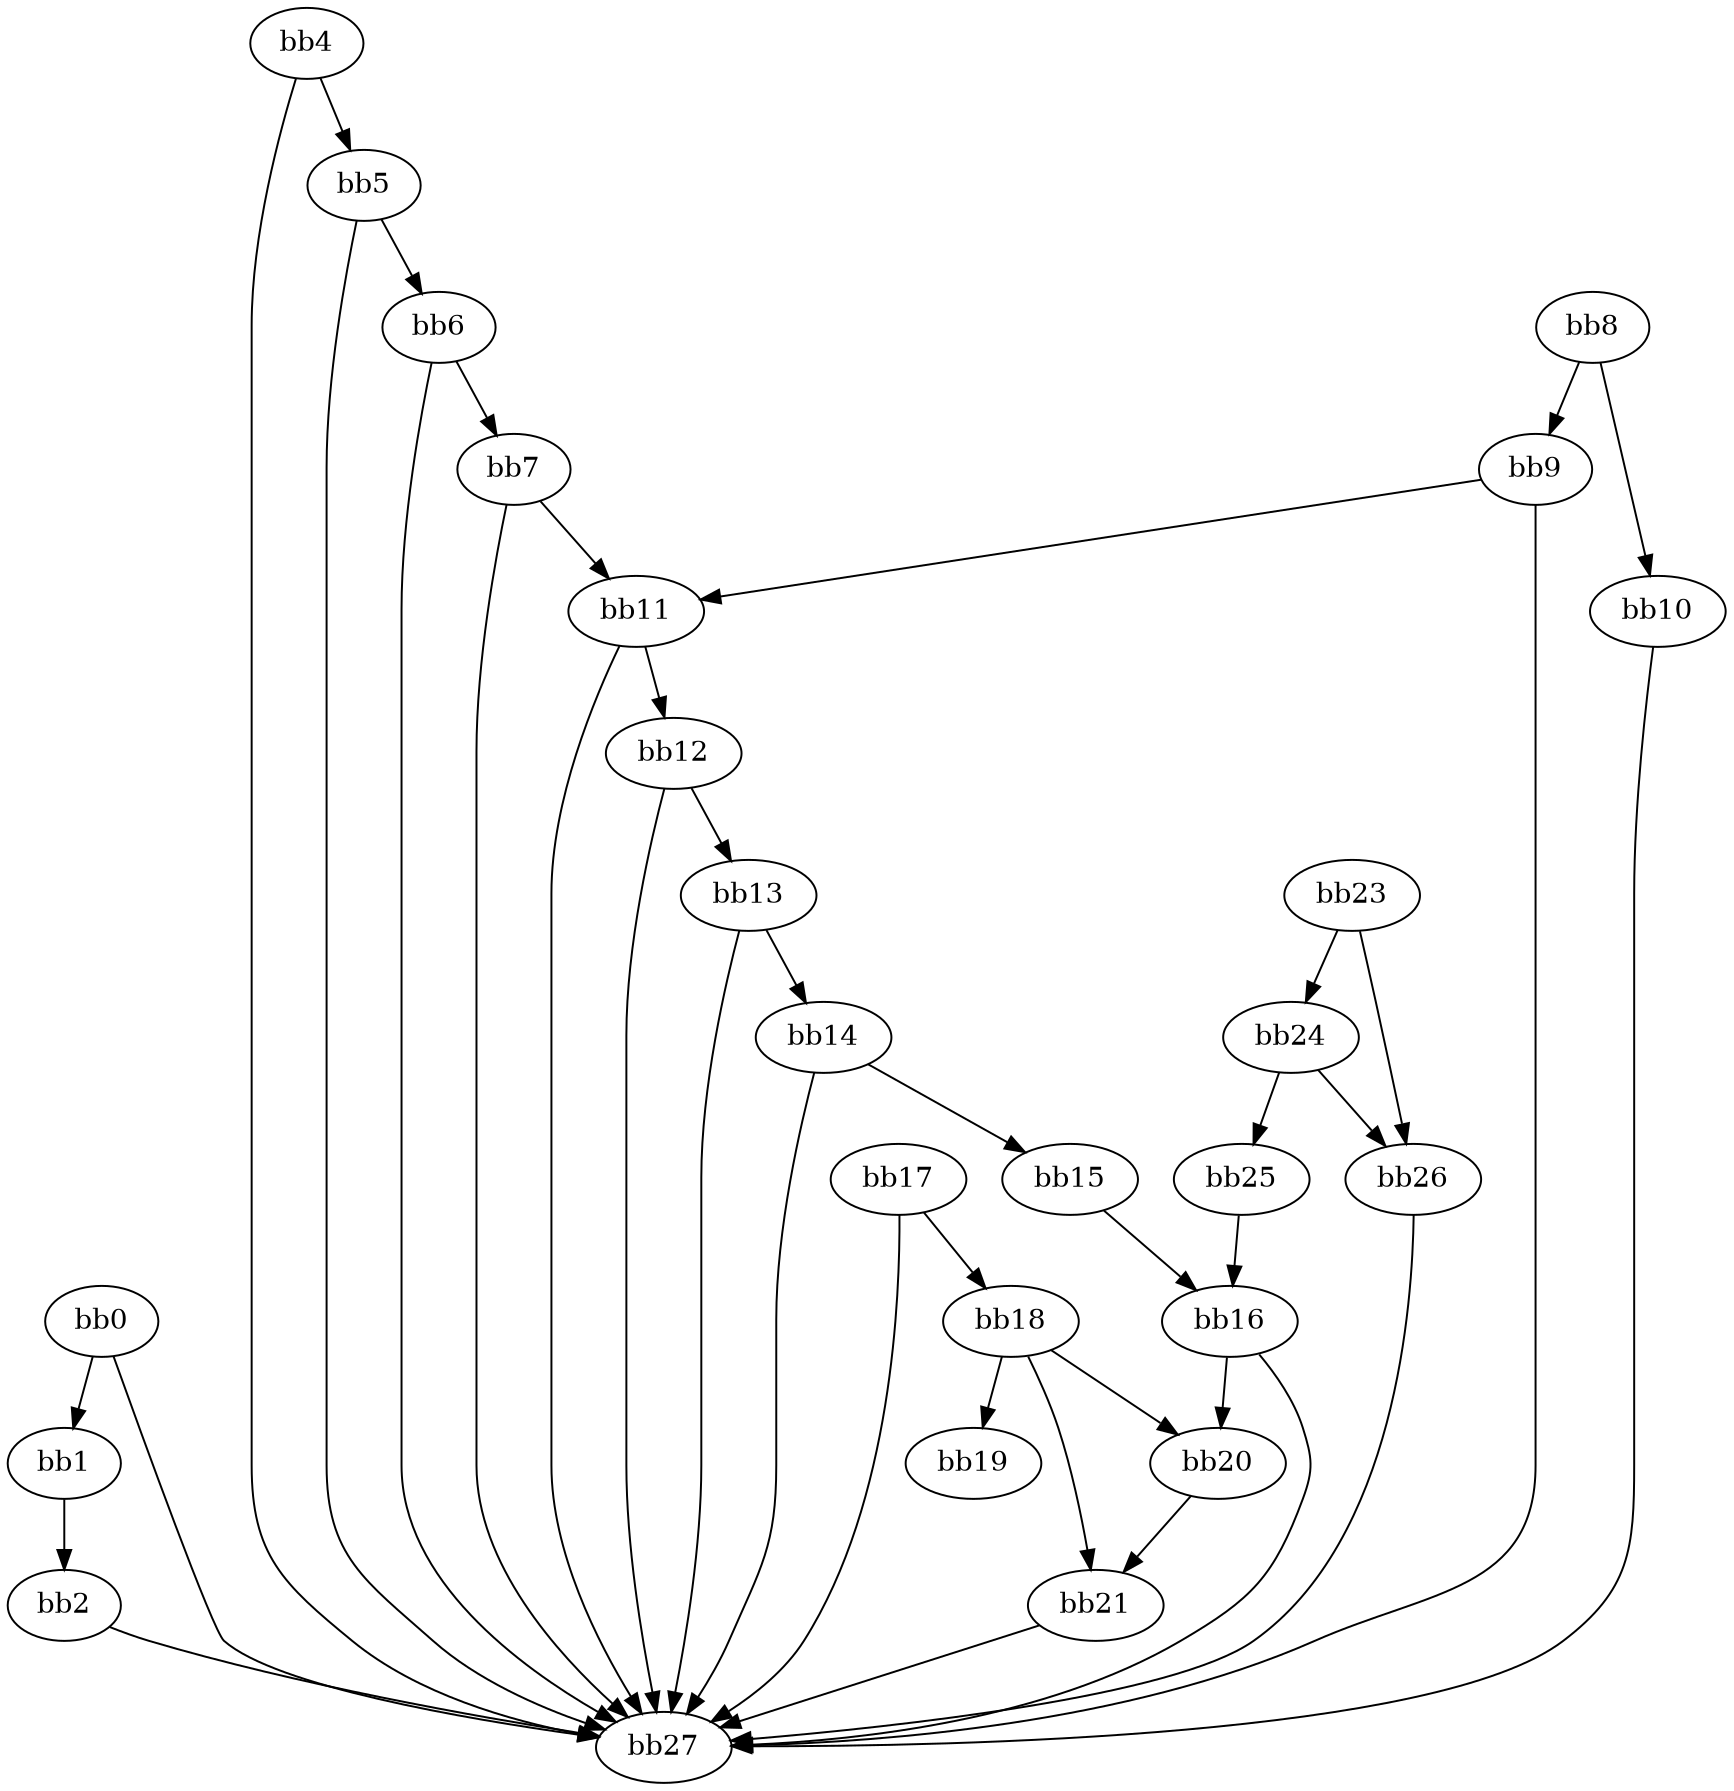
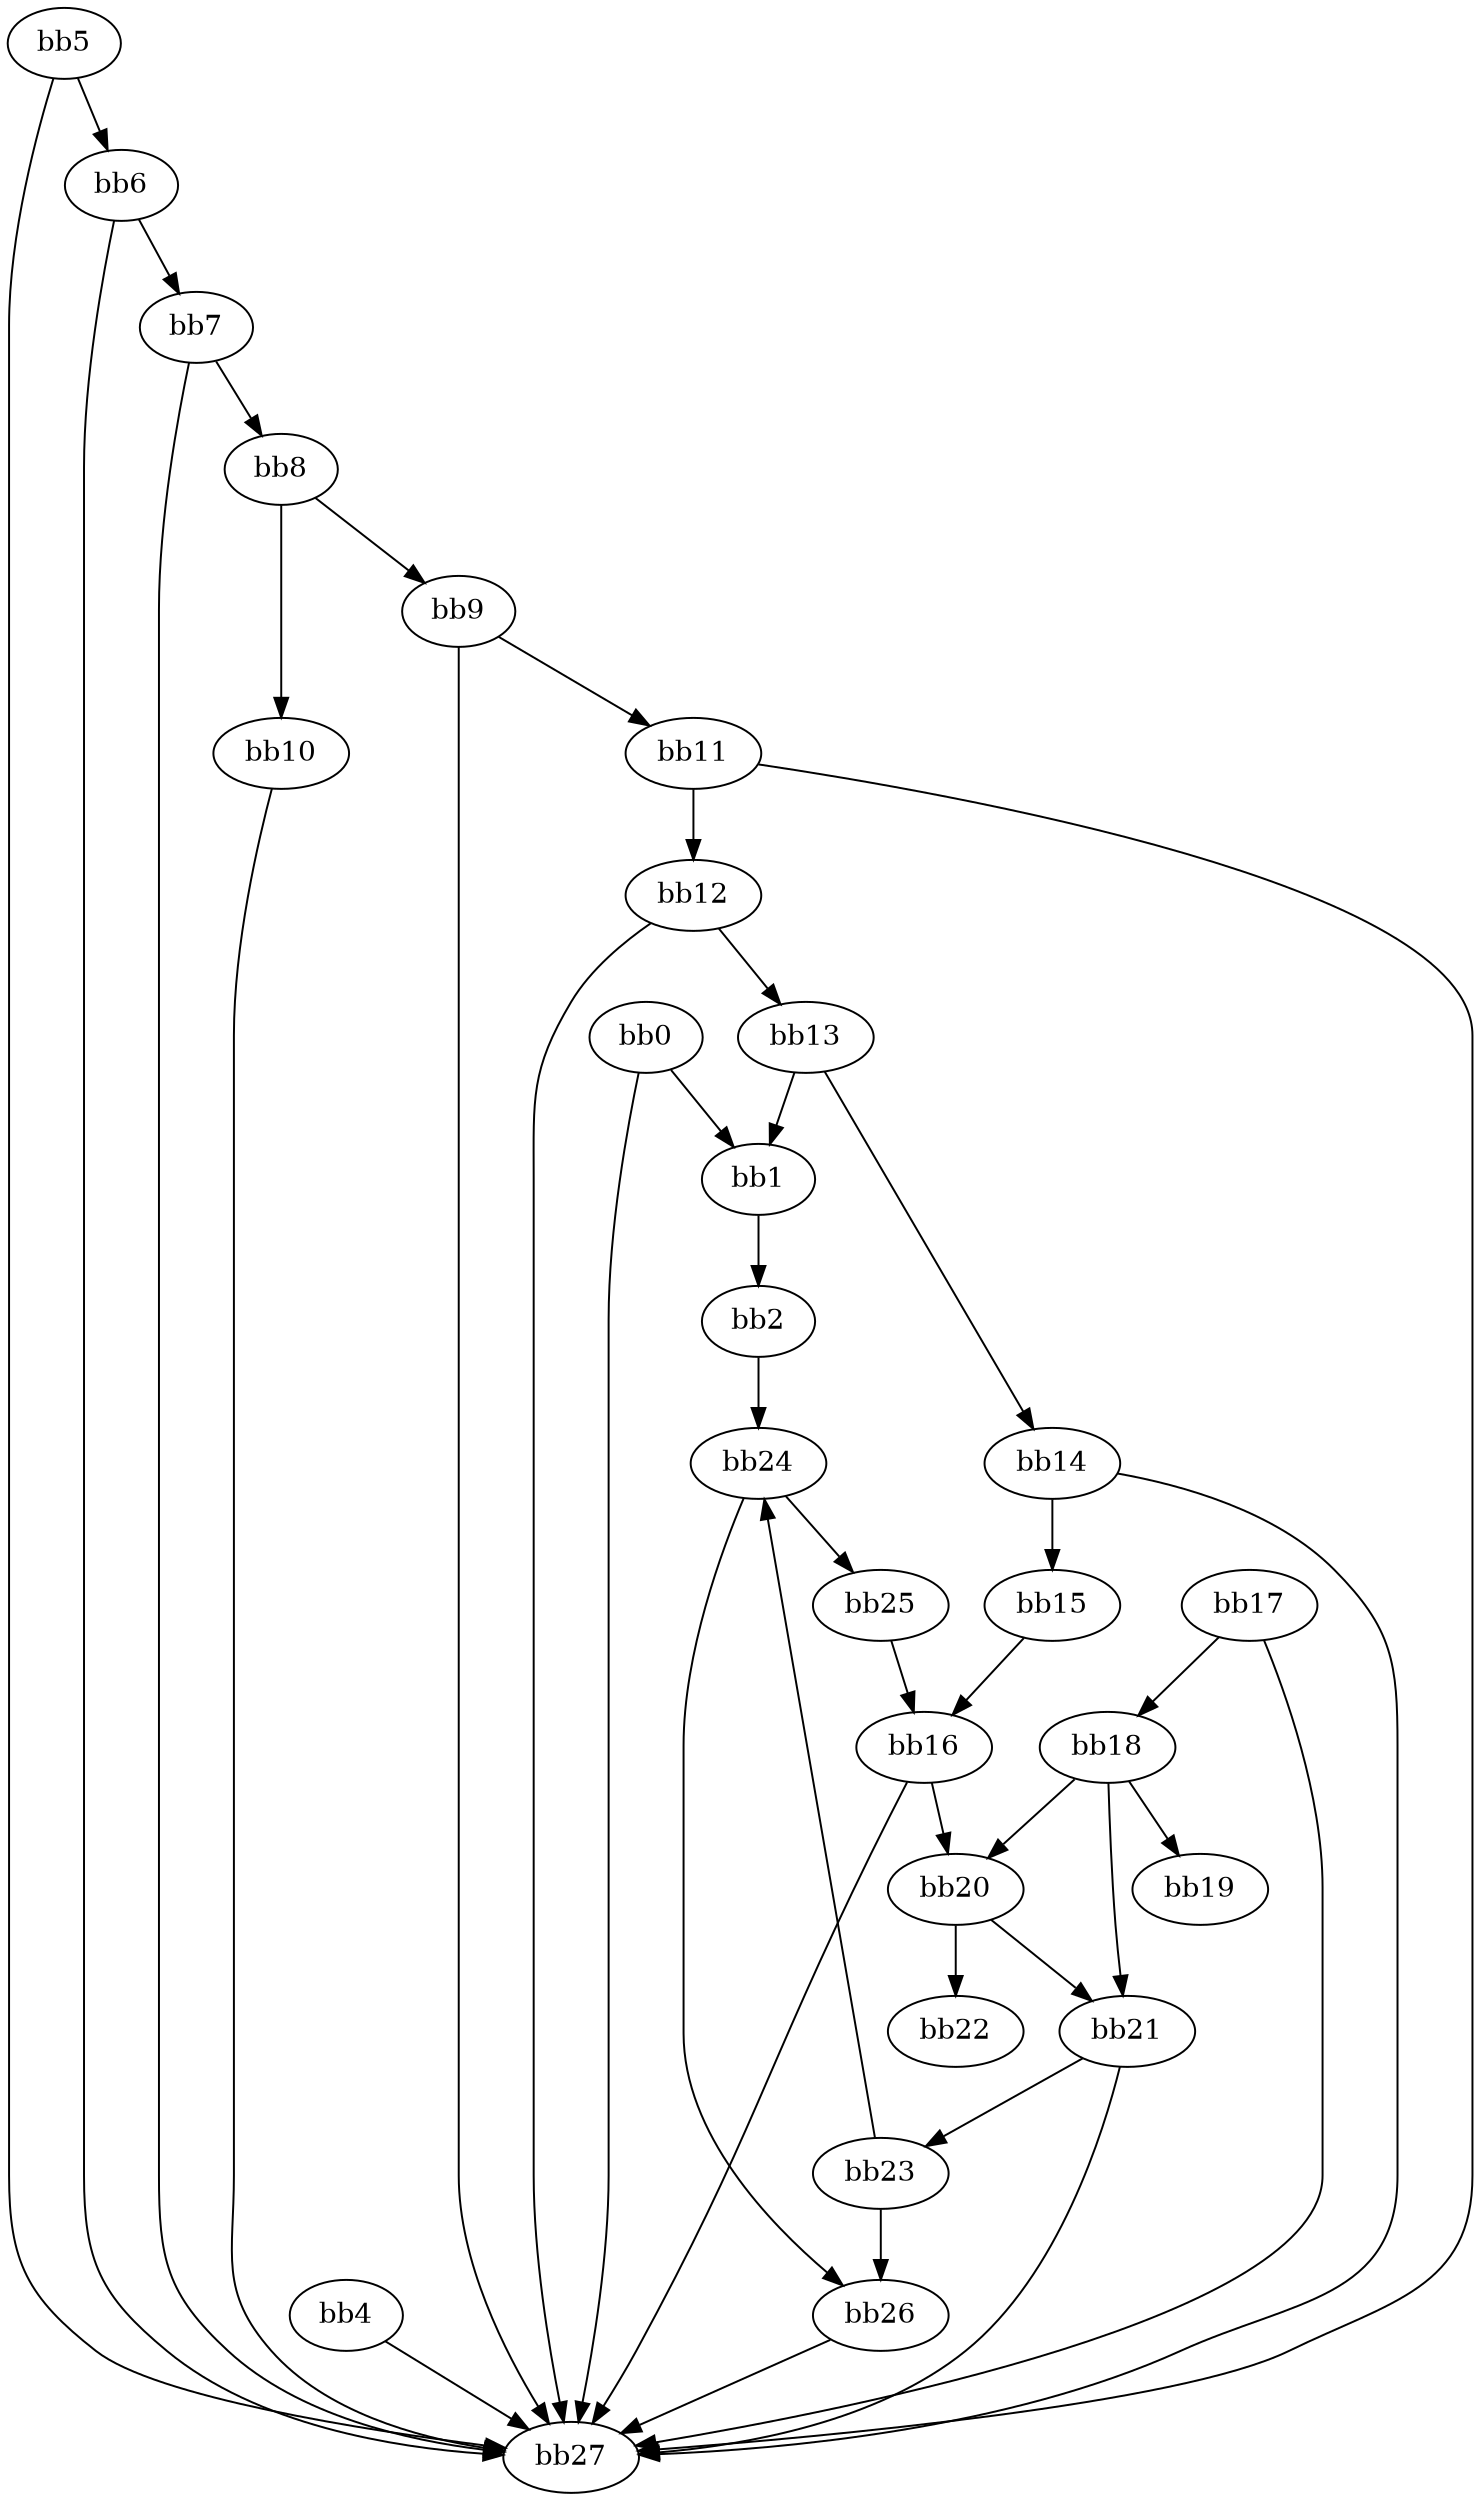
(331, 105) -> none
(568, 532) -> (234, 390)
(701, 1311) -> (785, 1099)
(237, 1665) -> (759, 1383)
none -> (956, 2031)
none -> (1013, 2097)
